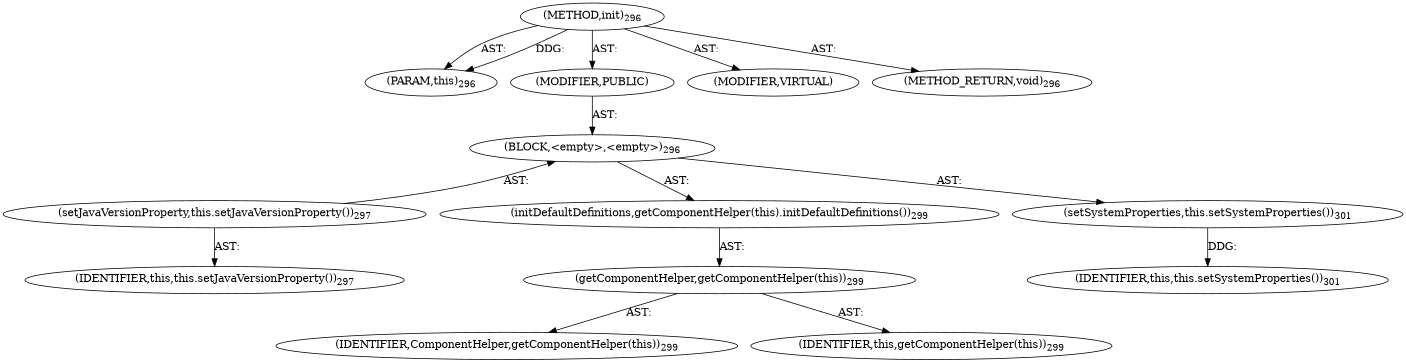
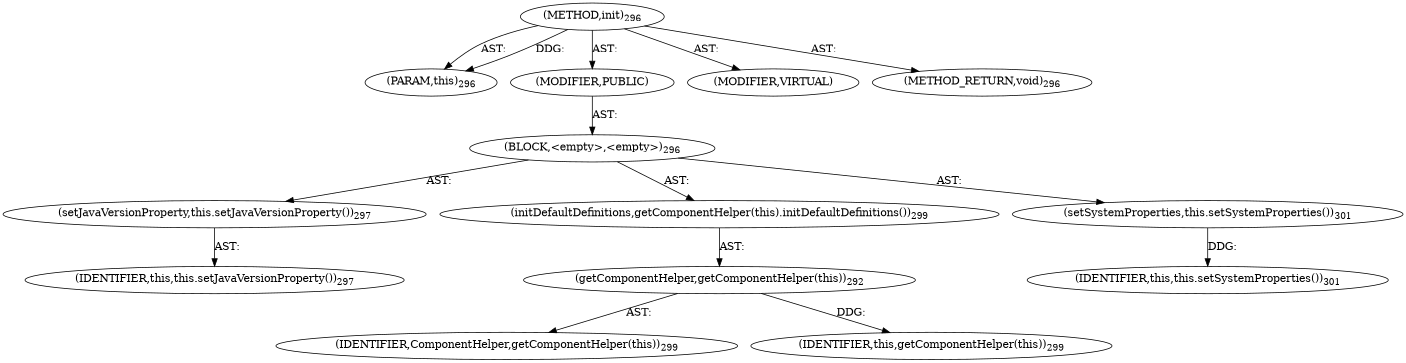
(447, 189) -> (411, 180)
(855, 279) -> (855, 279)
(853, 313) -> (853, 313)
